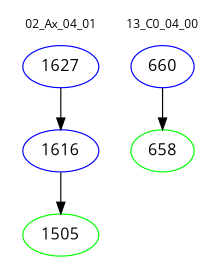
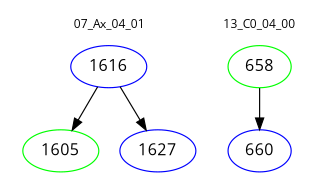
(61, 25) -> (109, 25)
(61, 103) -> (130, 103)
(163, 103) -> (260, 103)
(61, 235) -> (61, 151)
